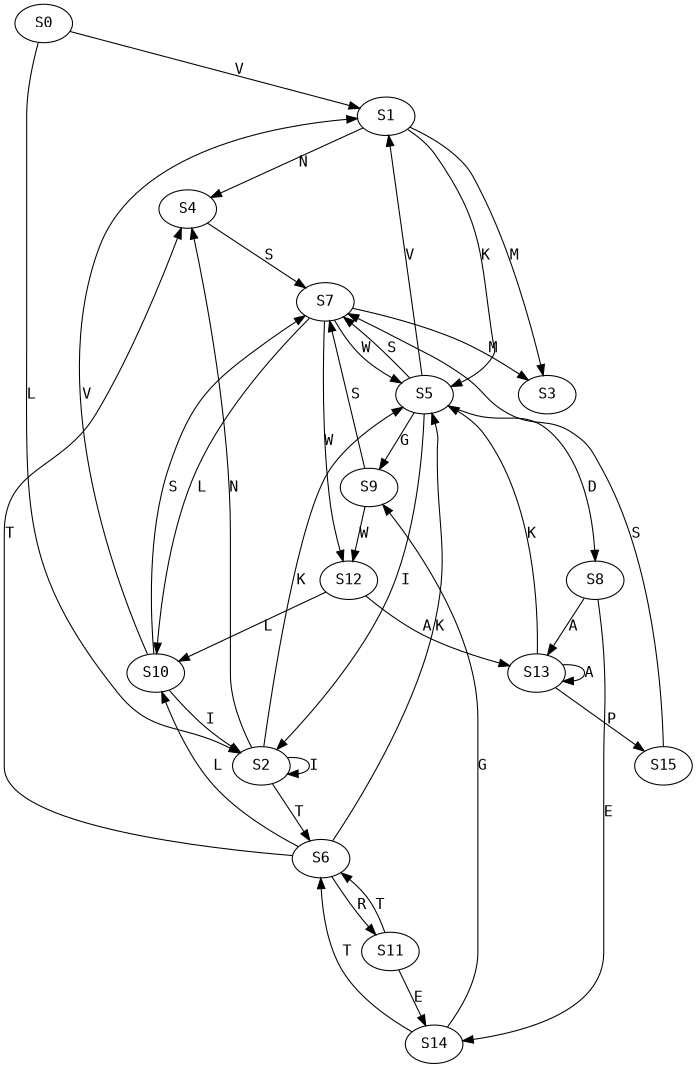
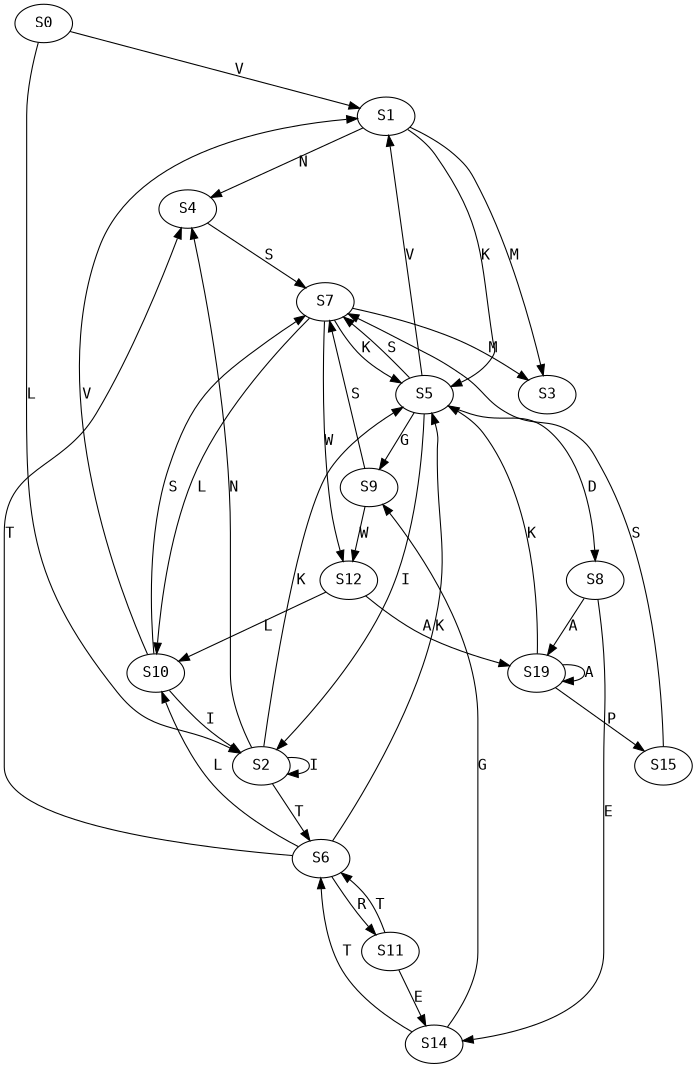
(366, 348) -> (366, 348)
(537, 673) -> (537, 673)
